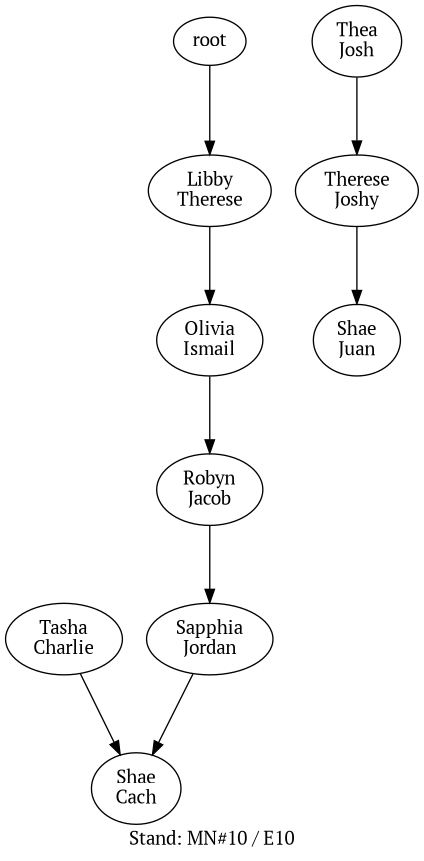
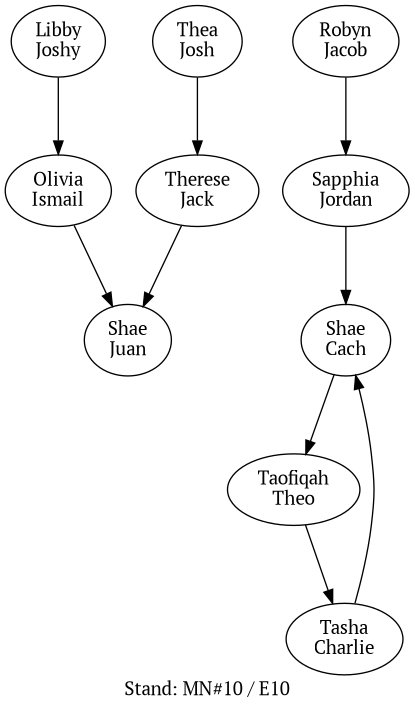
(210, 41) -> none
(210, 191) -> (58, 41)
(357, 191) -> (197, 191)
(210, 408) -> (90, 260)
none -> (294, 490)
